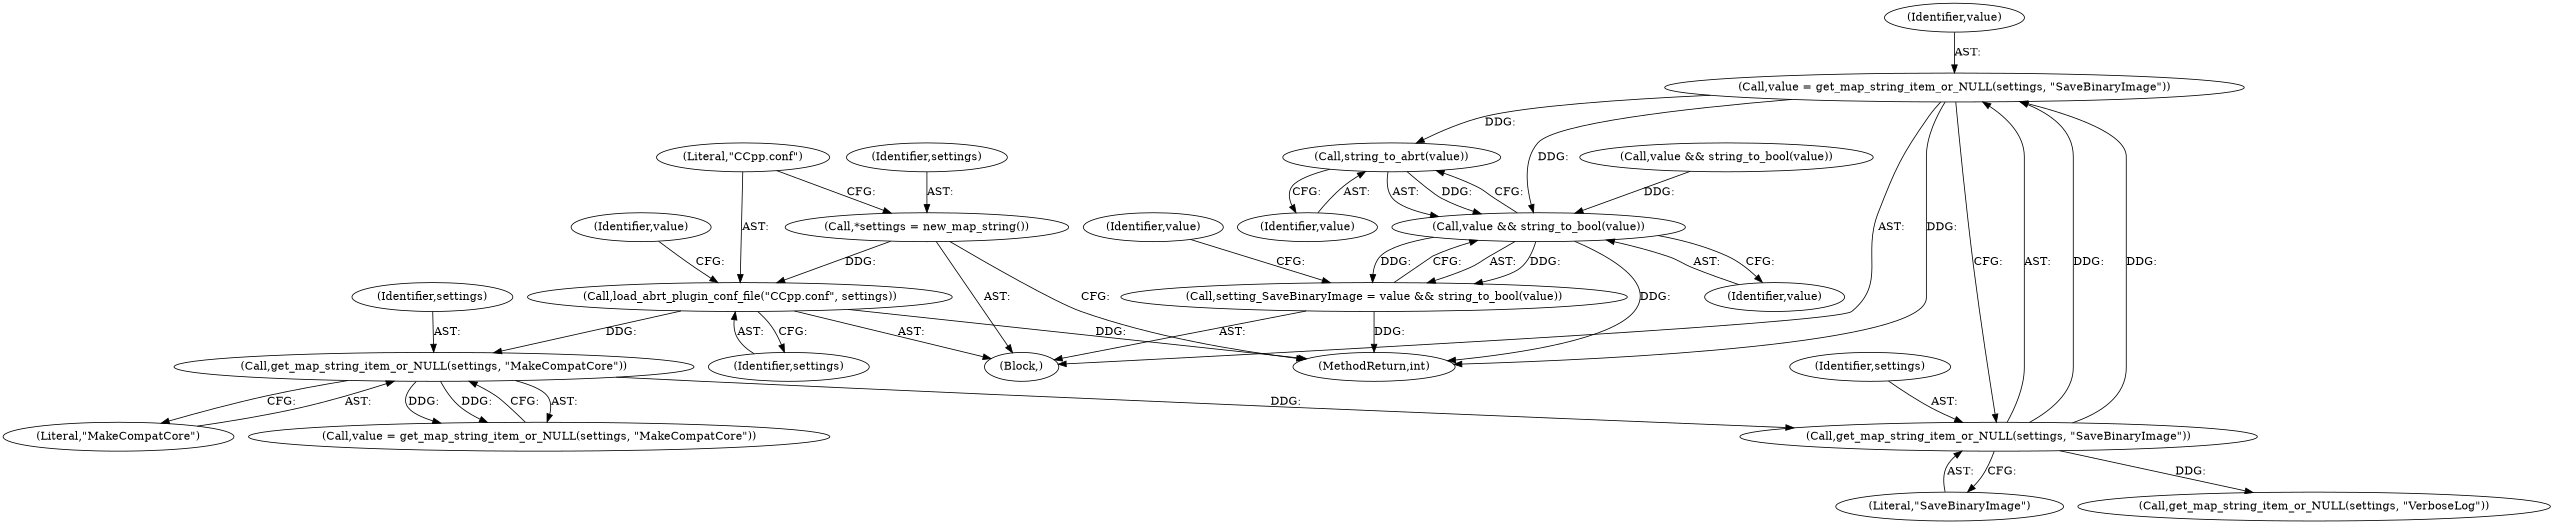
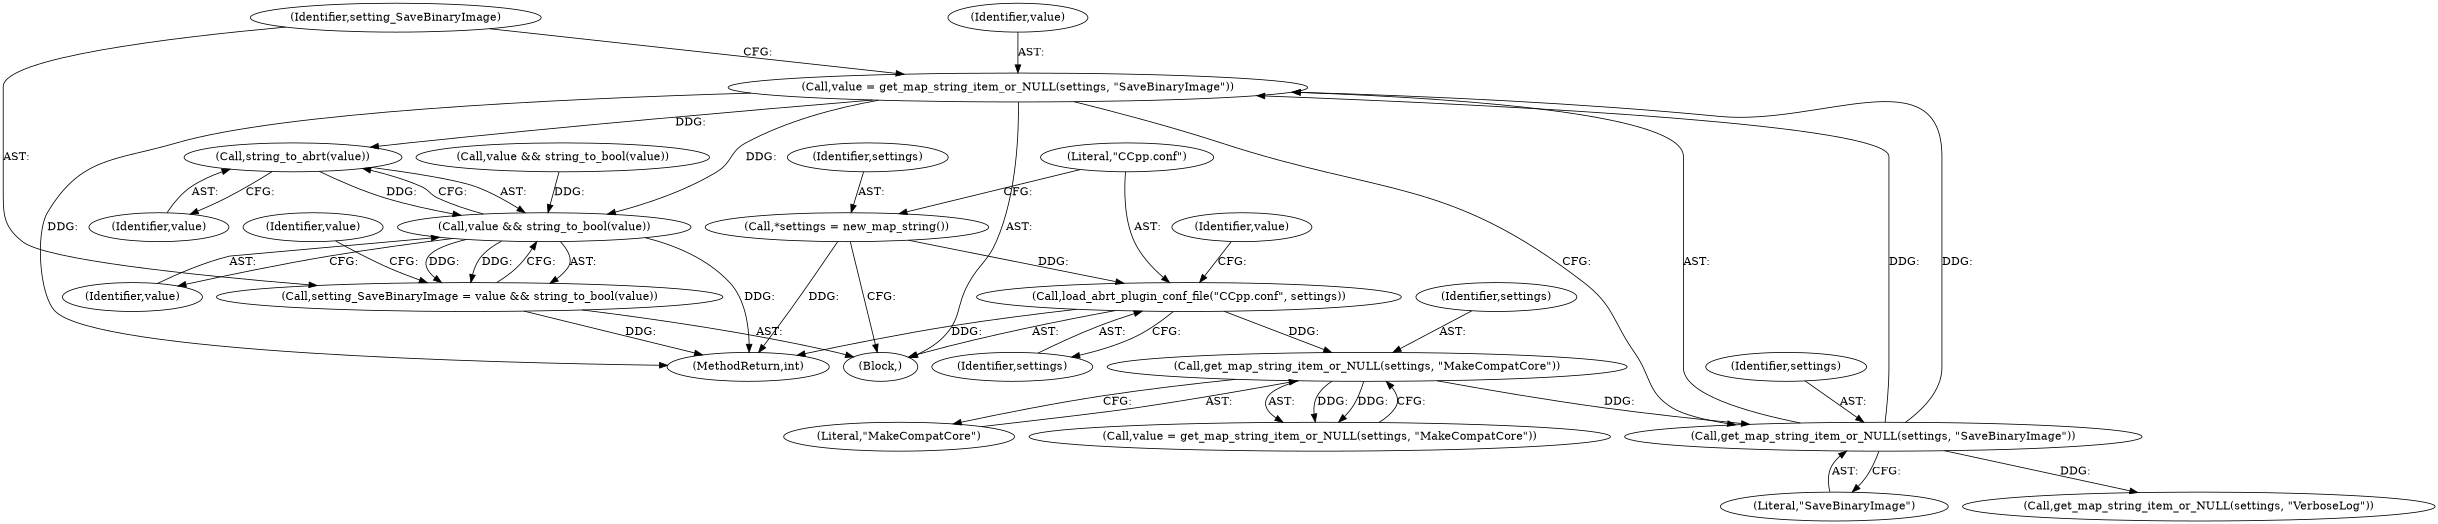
none -> (396, 18)
(999, 297) -> (883, 297)
(1097, 297) -> (826, 297)
